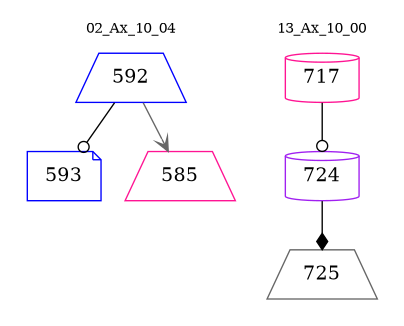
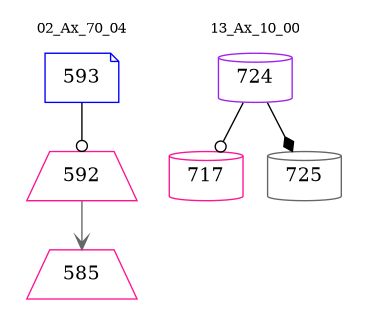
(131, 29) -> (82, 29)
(131, 78) -> (82, 176)
(322, 122) -> (233, 122)
(101, 123) -> (82, 122)
(322, 274) -> (304, 176)
